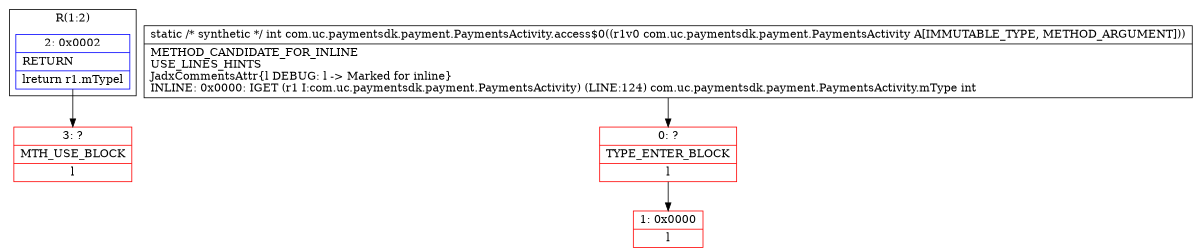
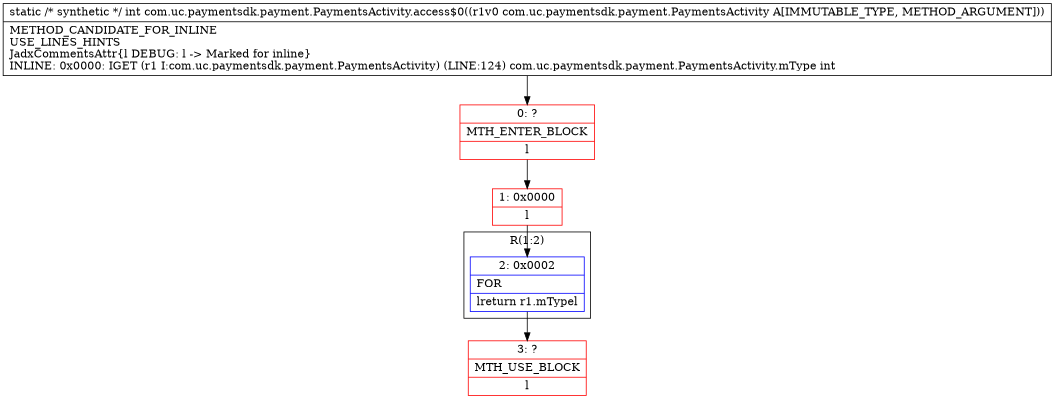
(48, 61) -> (489, 284)
(668, 154) -> (527, 132)
none -> (527, 237)
